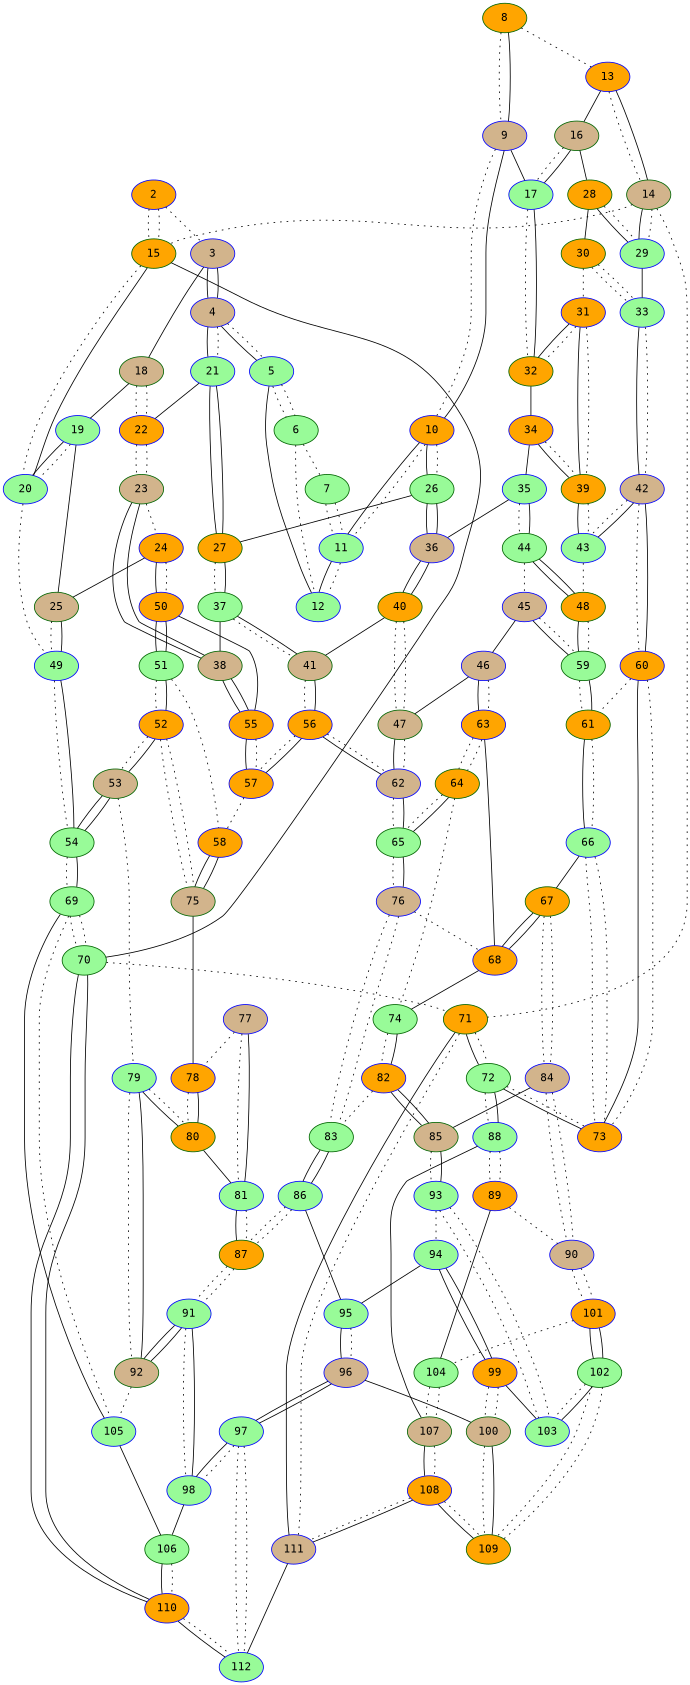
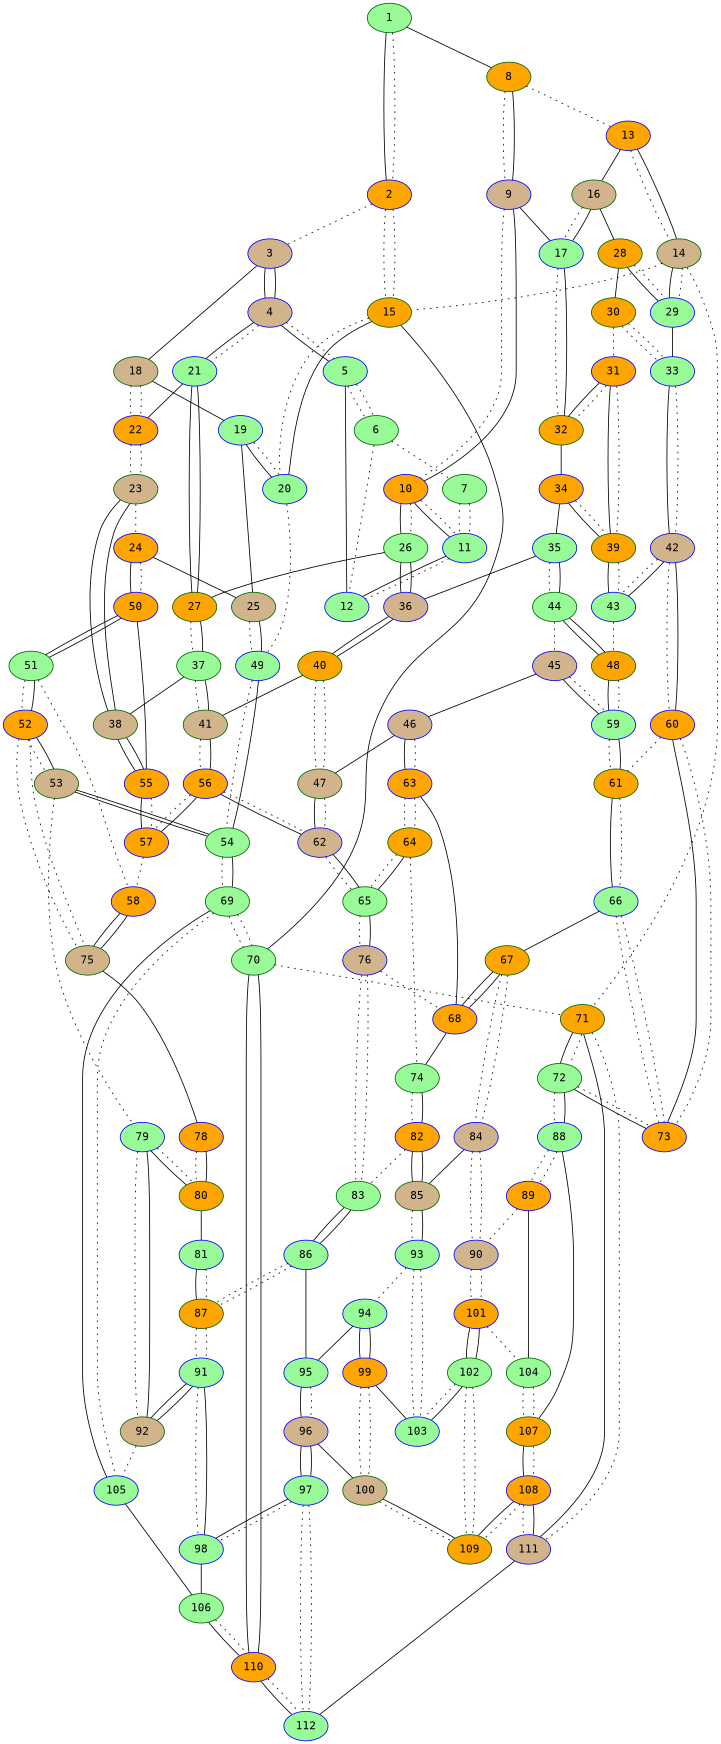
none -> (389, 18)
(583, 666) -> (614, 725)
(245, 1019) -> none
(429, 1432) -> (528, 1432)
